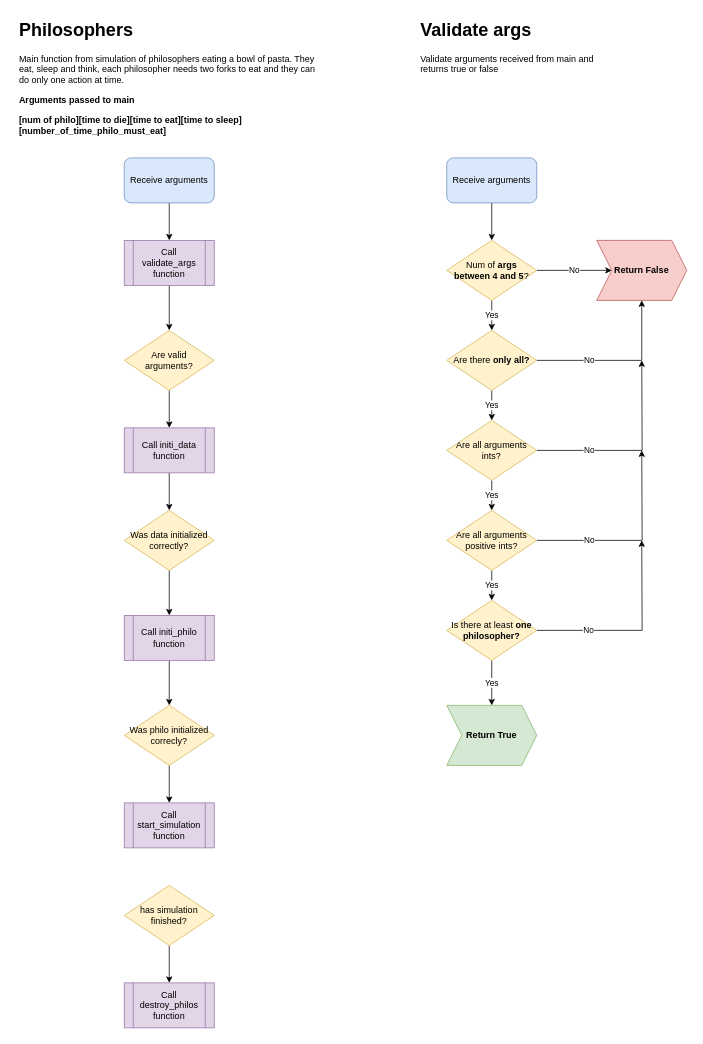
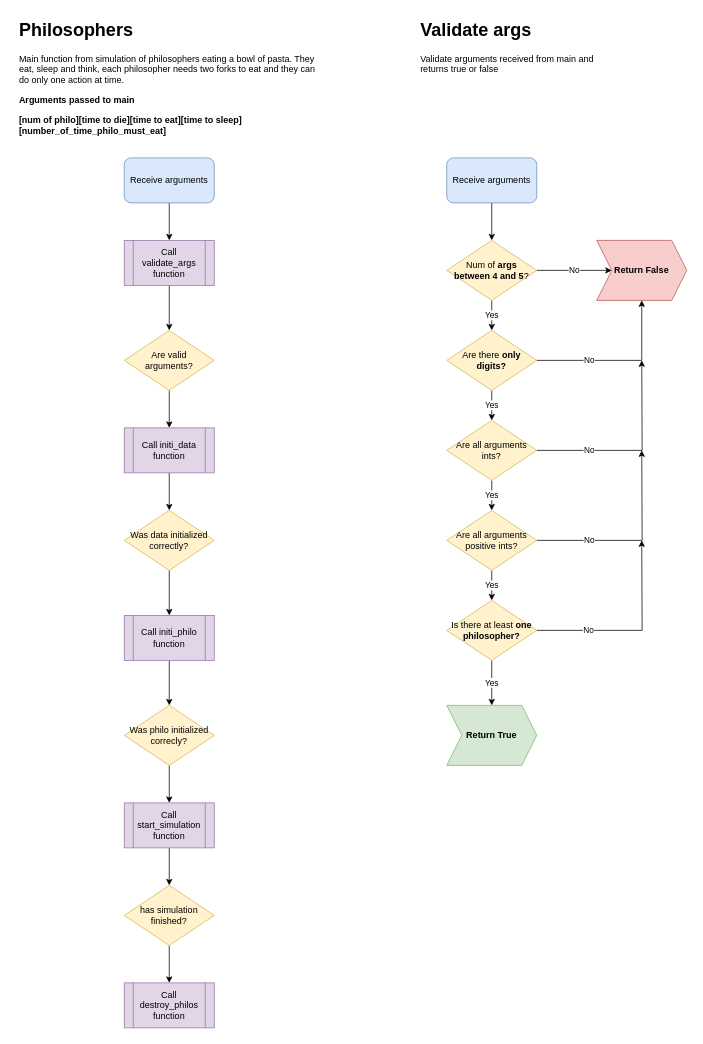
(492, 360) -> (492, 360)
none -> (169, 864)
